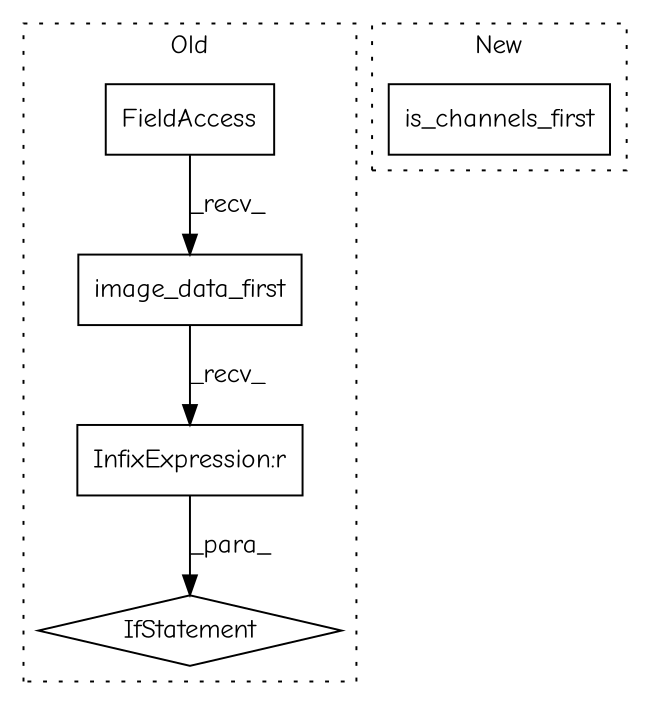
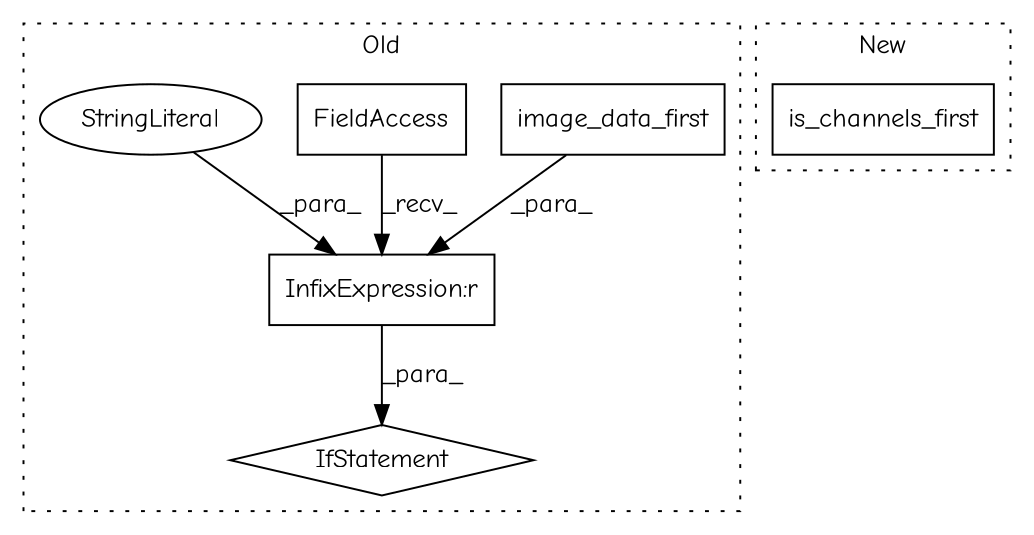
none -> (151, 119)
(190, 195) -> (382, 195)
(228, 375) -> (552, 205)
